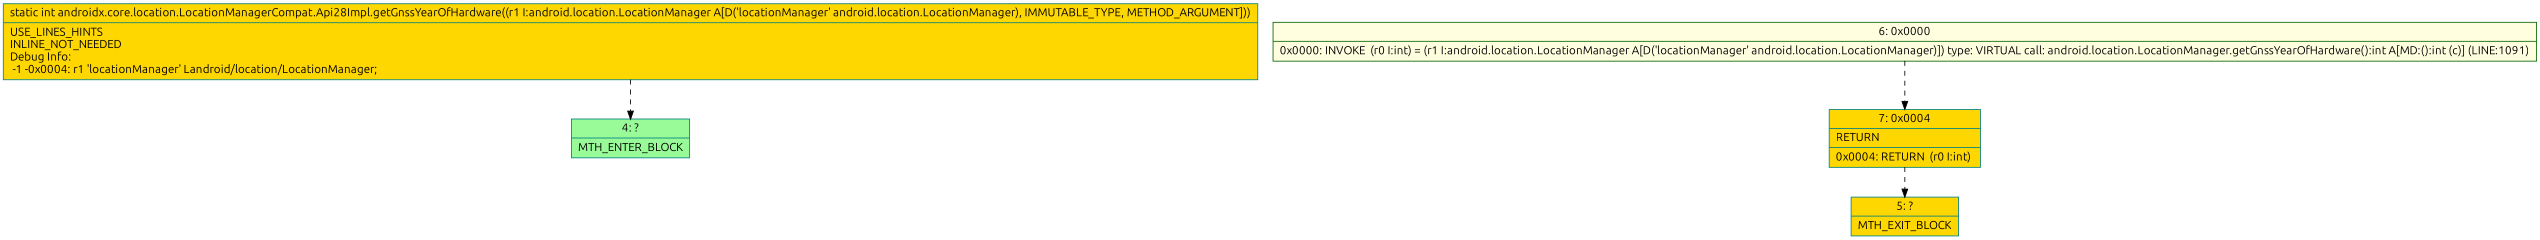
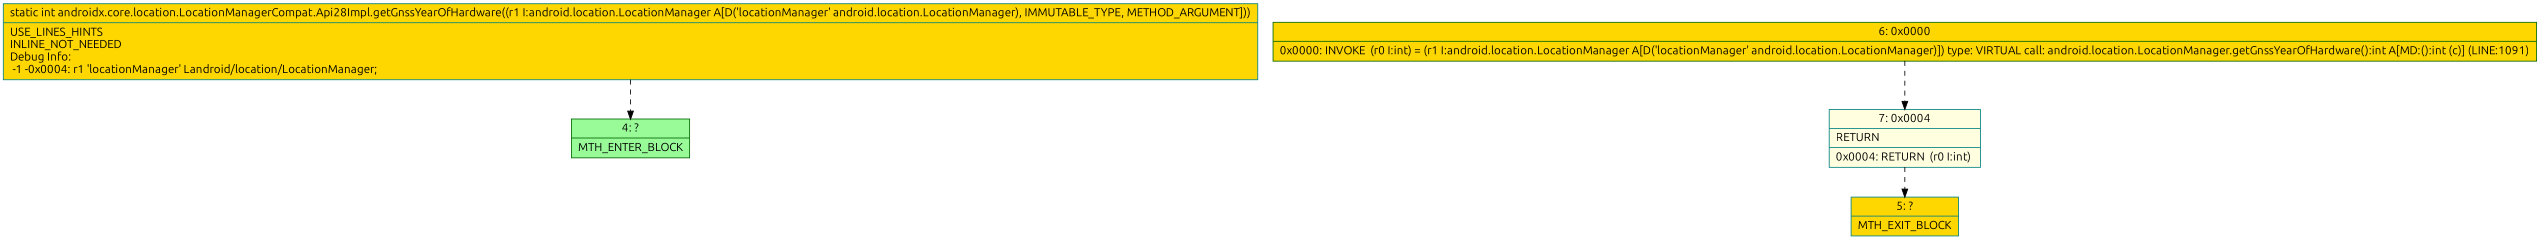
(1905, 42) -> (1905, 42)
(631, 138) -> (631, 138)
(1905, 138) -> (1905, 138)
